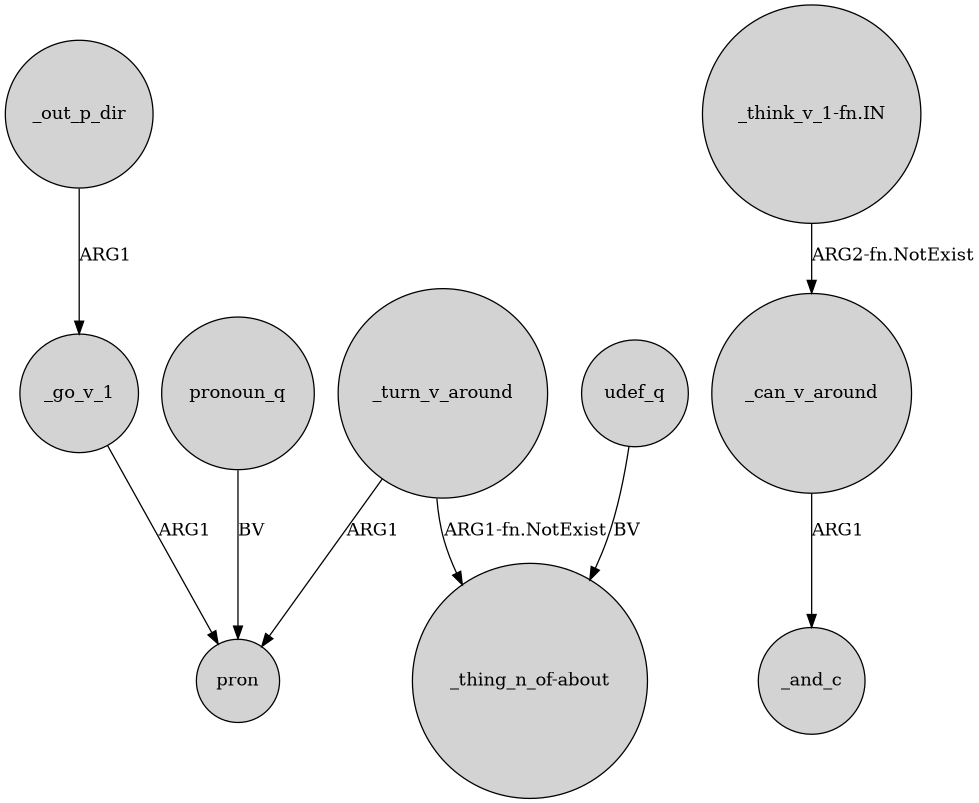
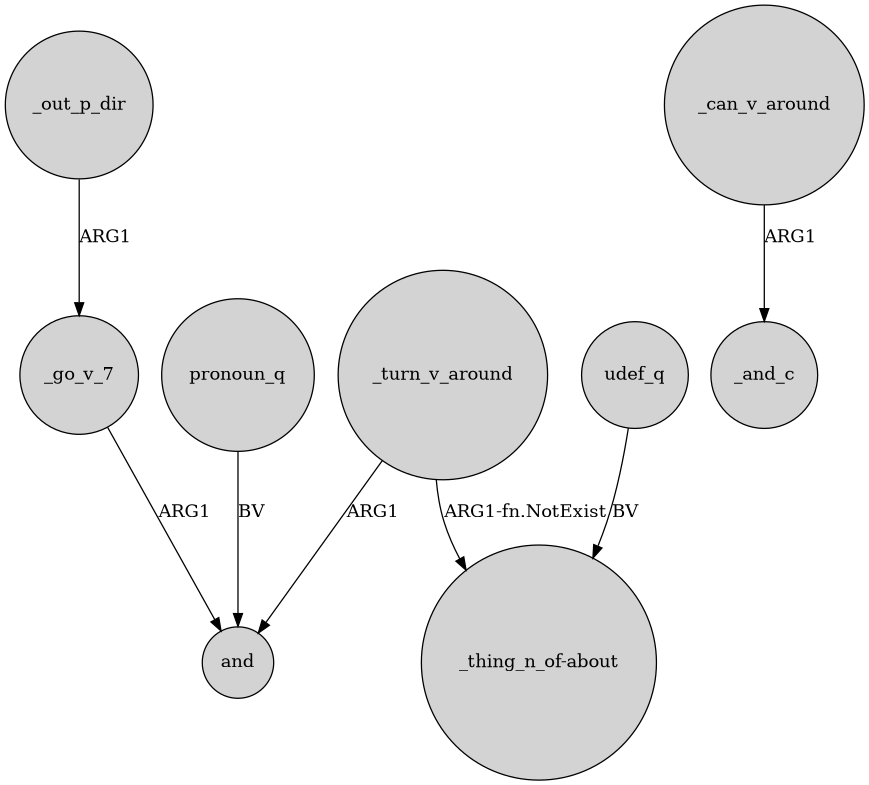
(812, 114) -> none
(79, 393) -> (79, 375)
(238, 681) -> (238, 663)
